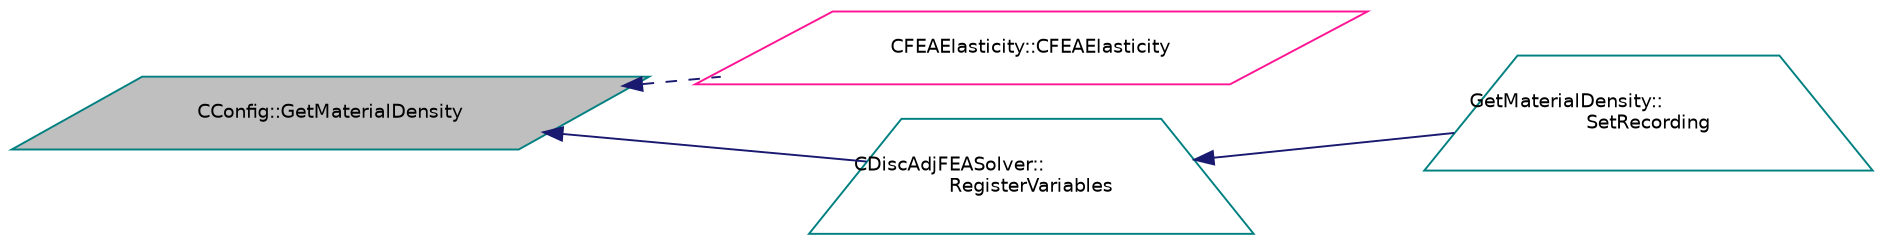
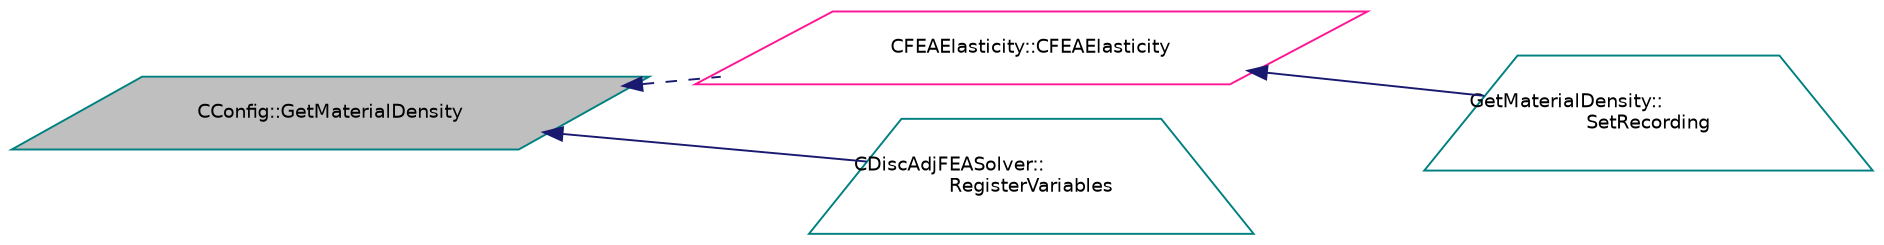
(1334, 145) -> (1376, 84)
